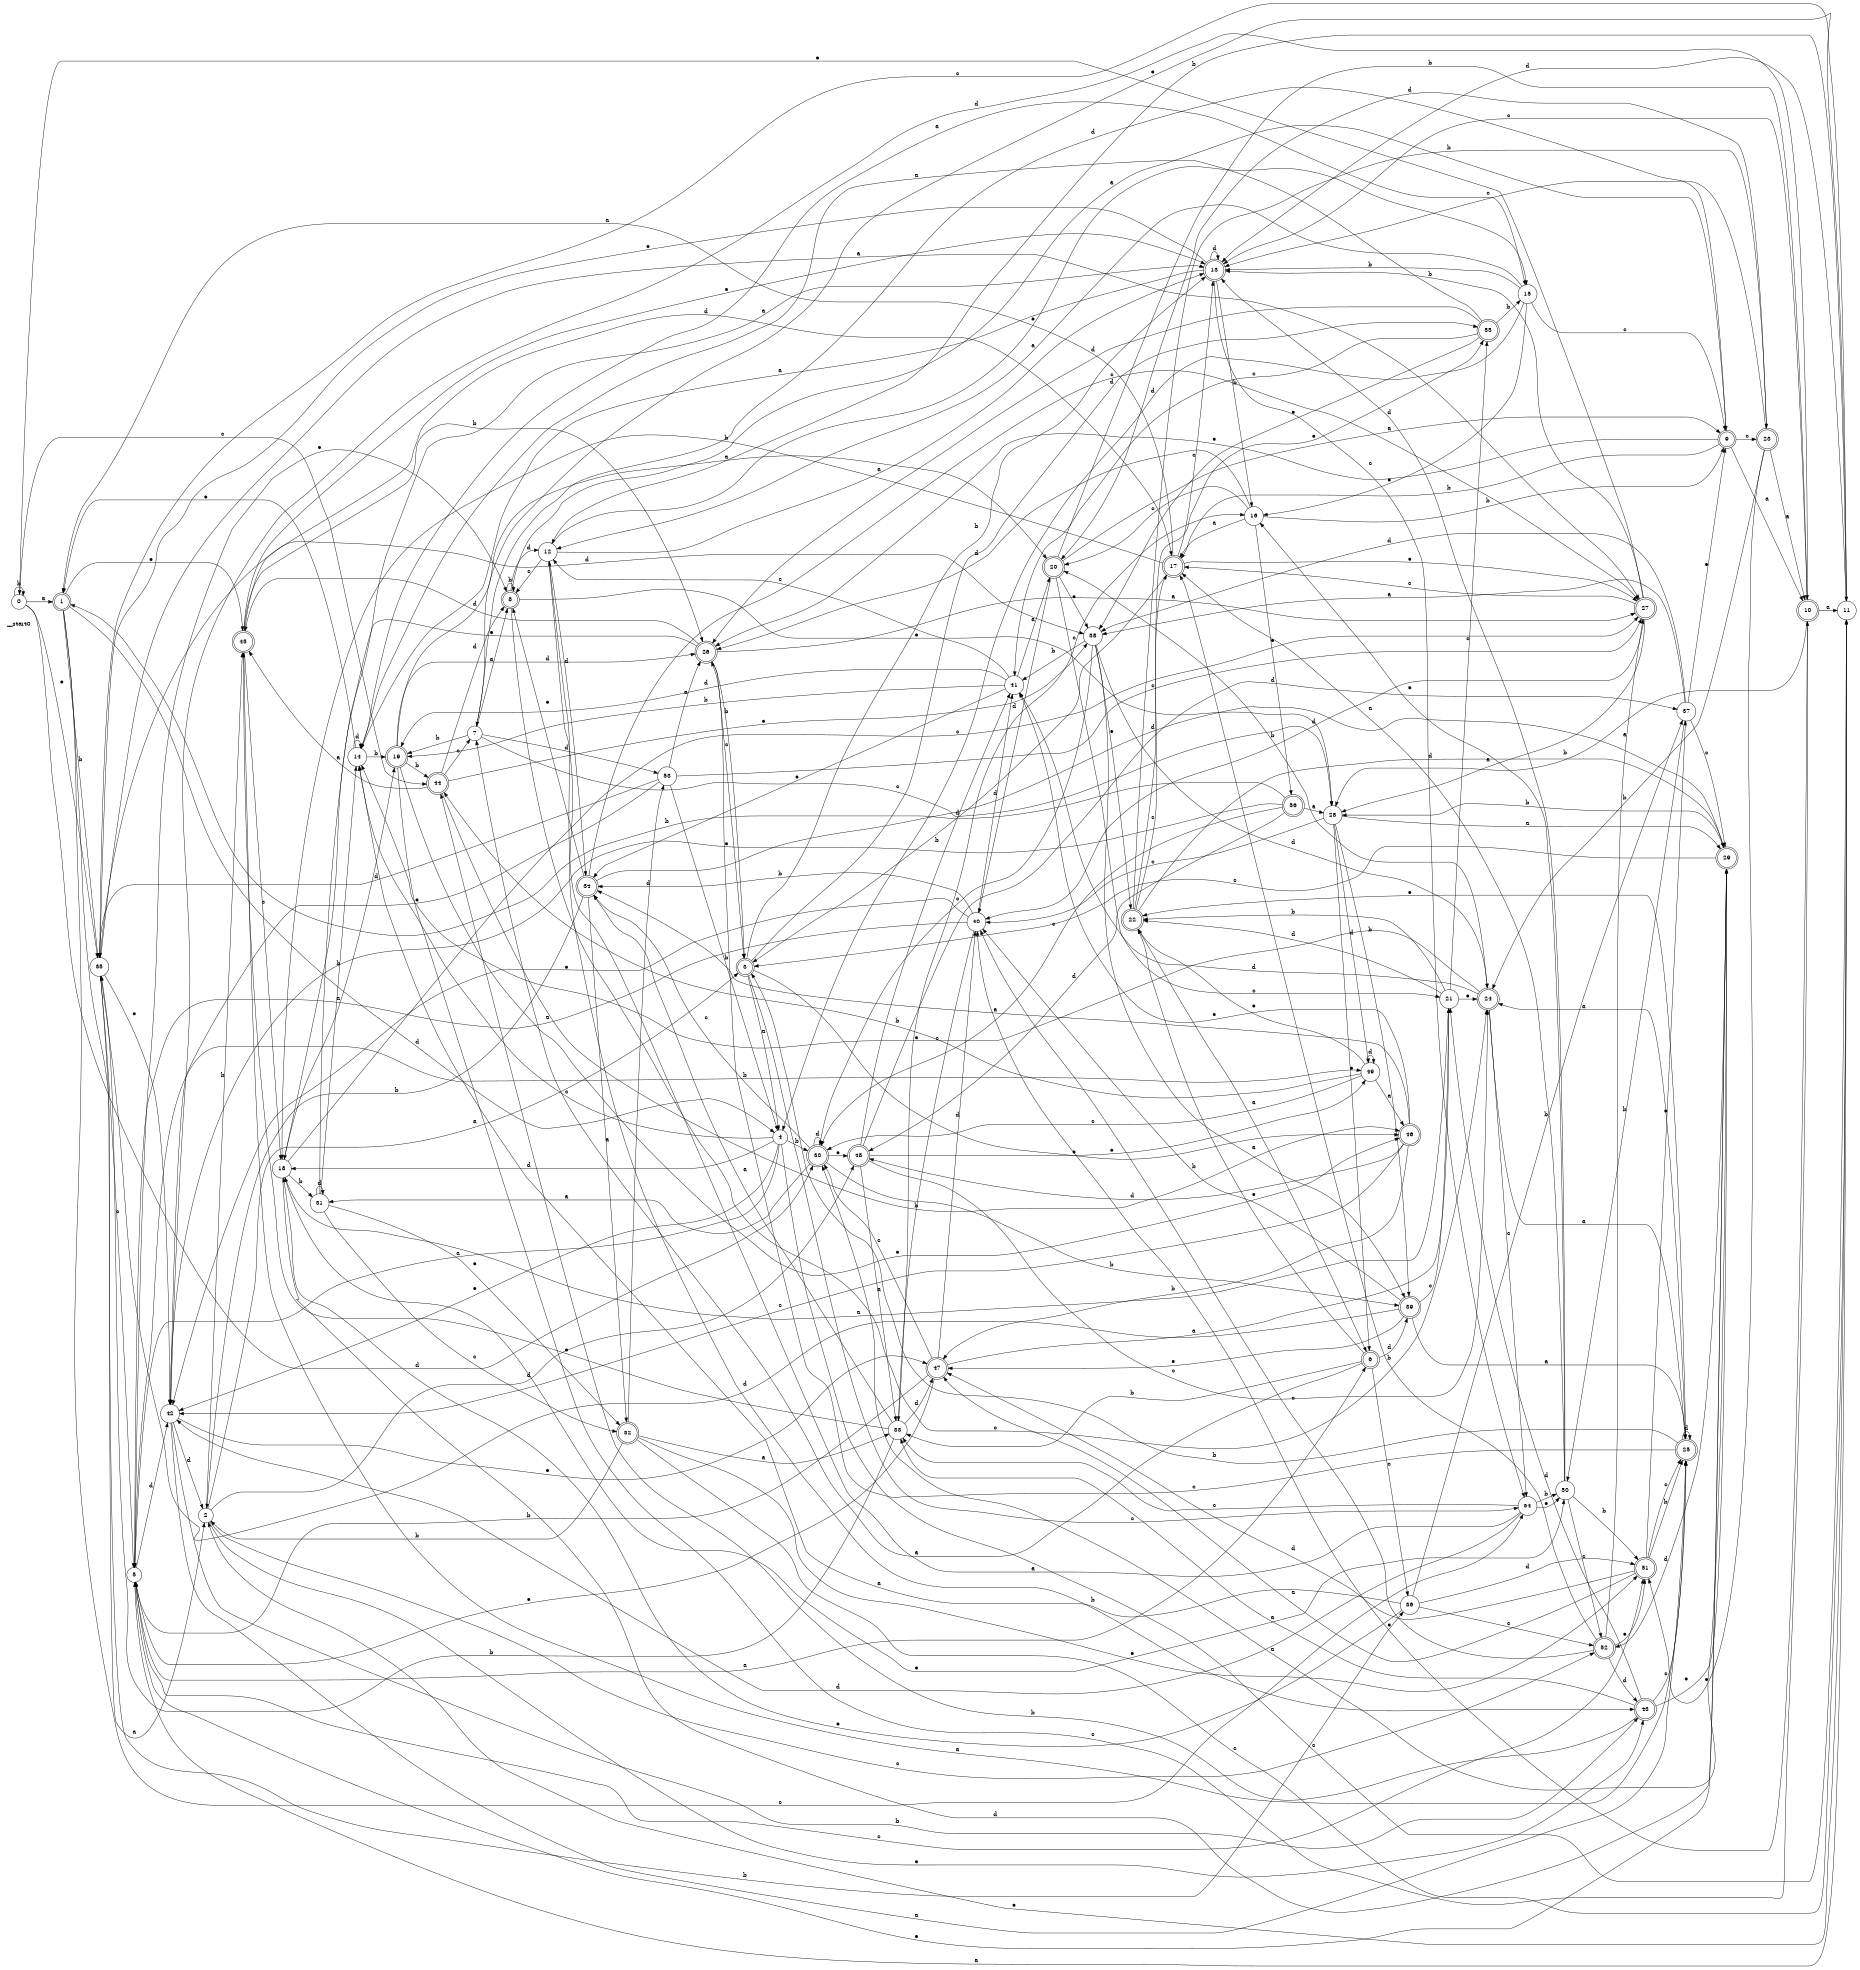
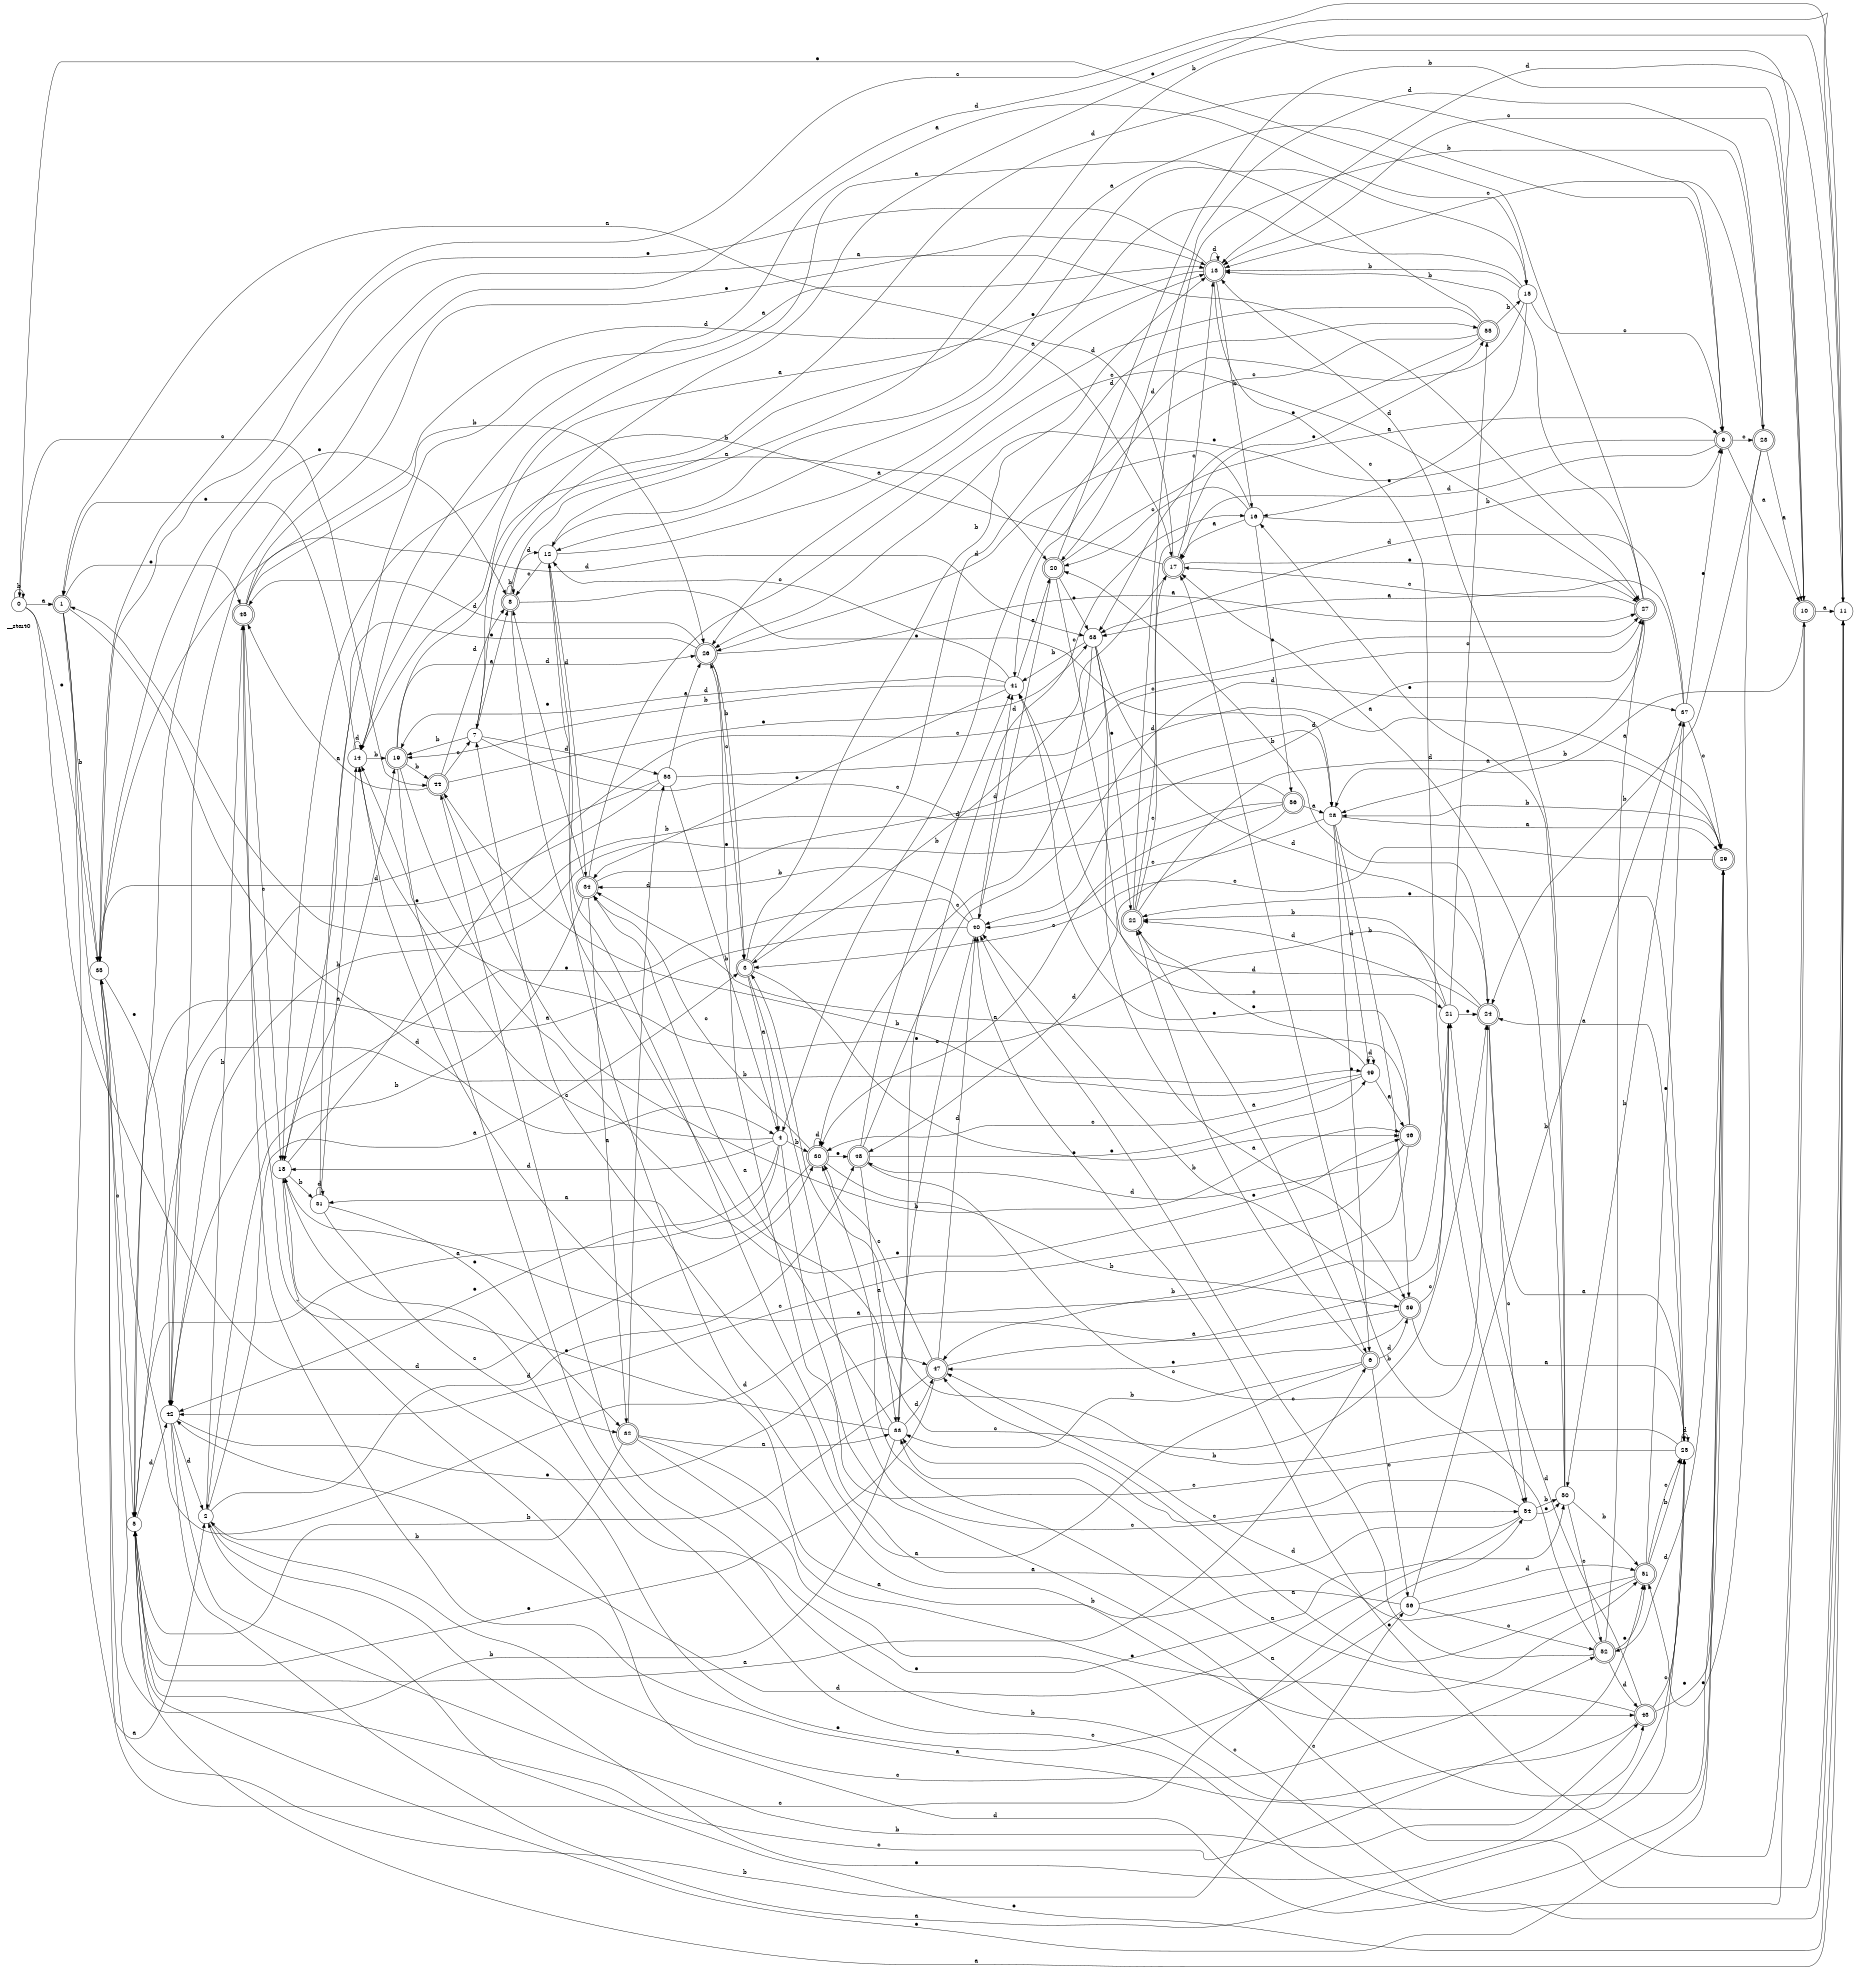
(1449, 488) -> (1449, 489)
(1686, 1450) -> (1685, 1450)
